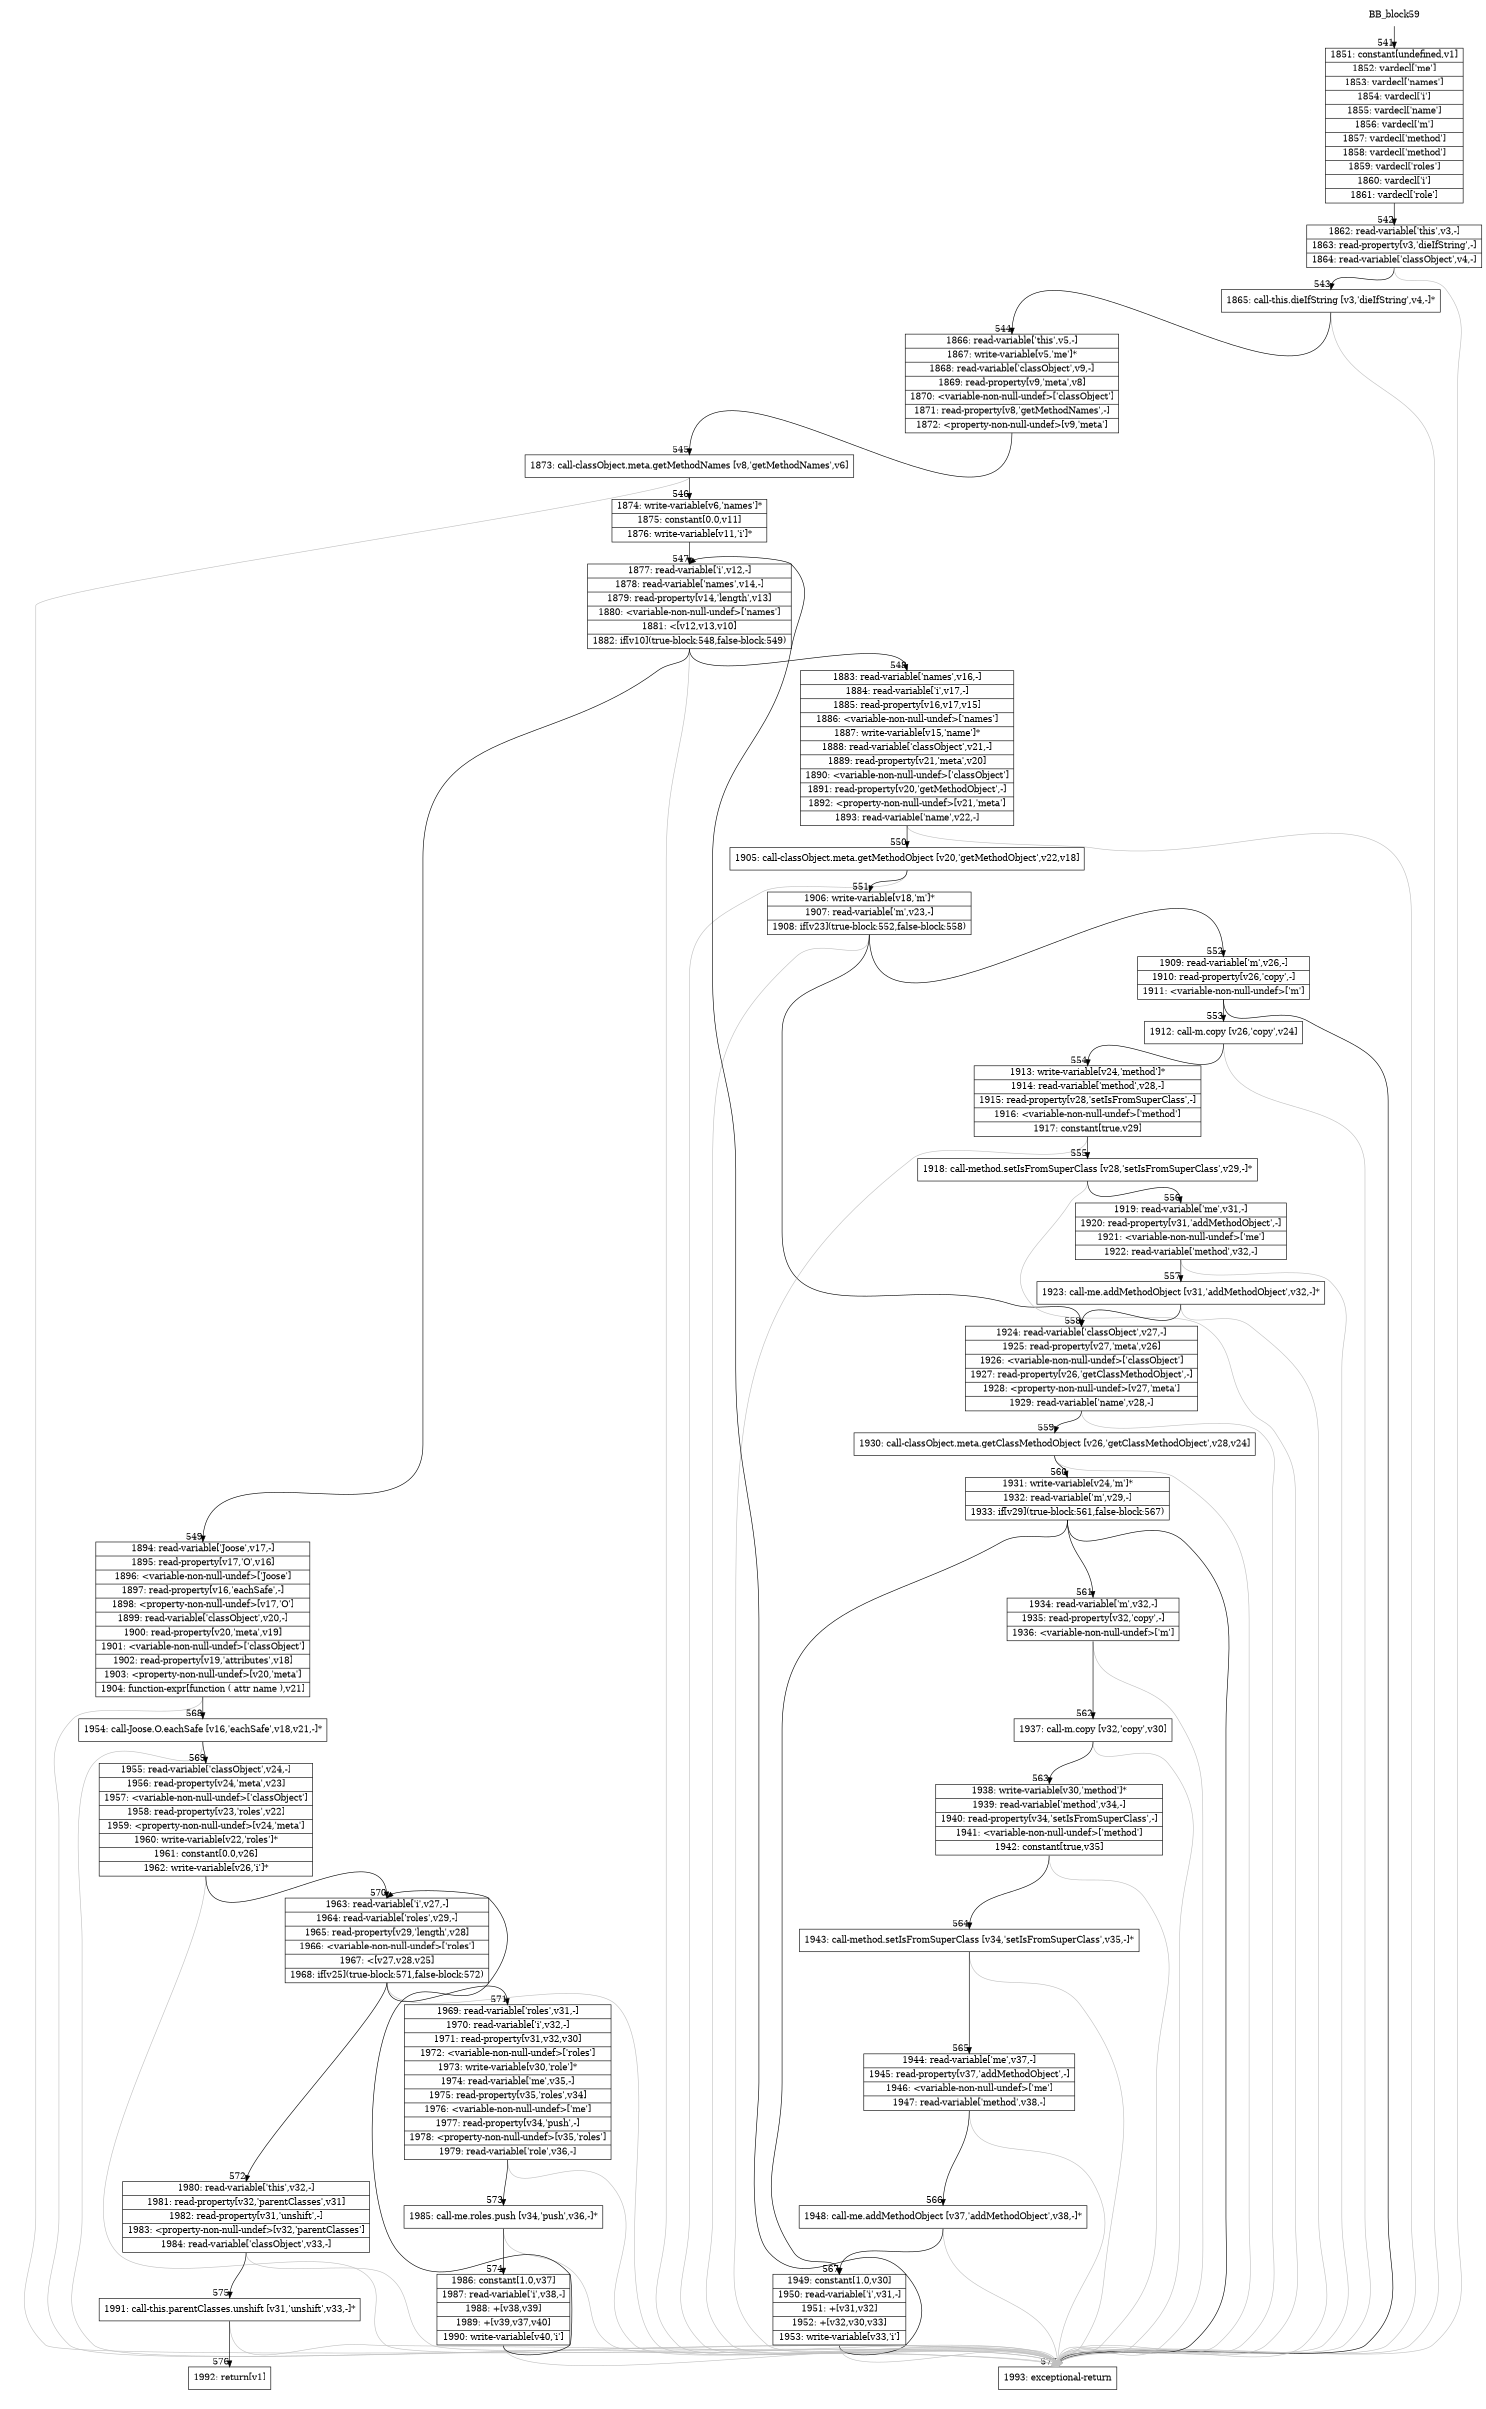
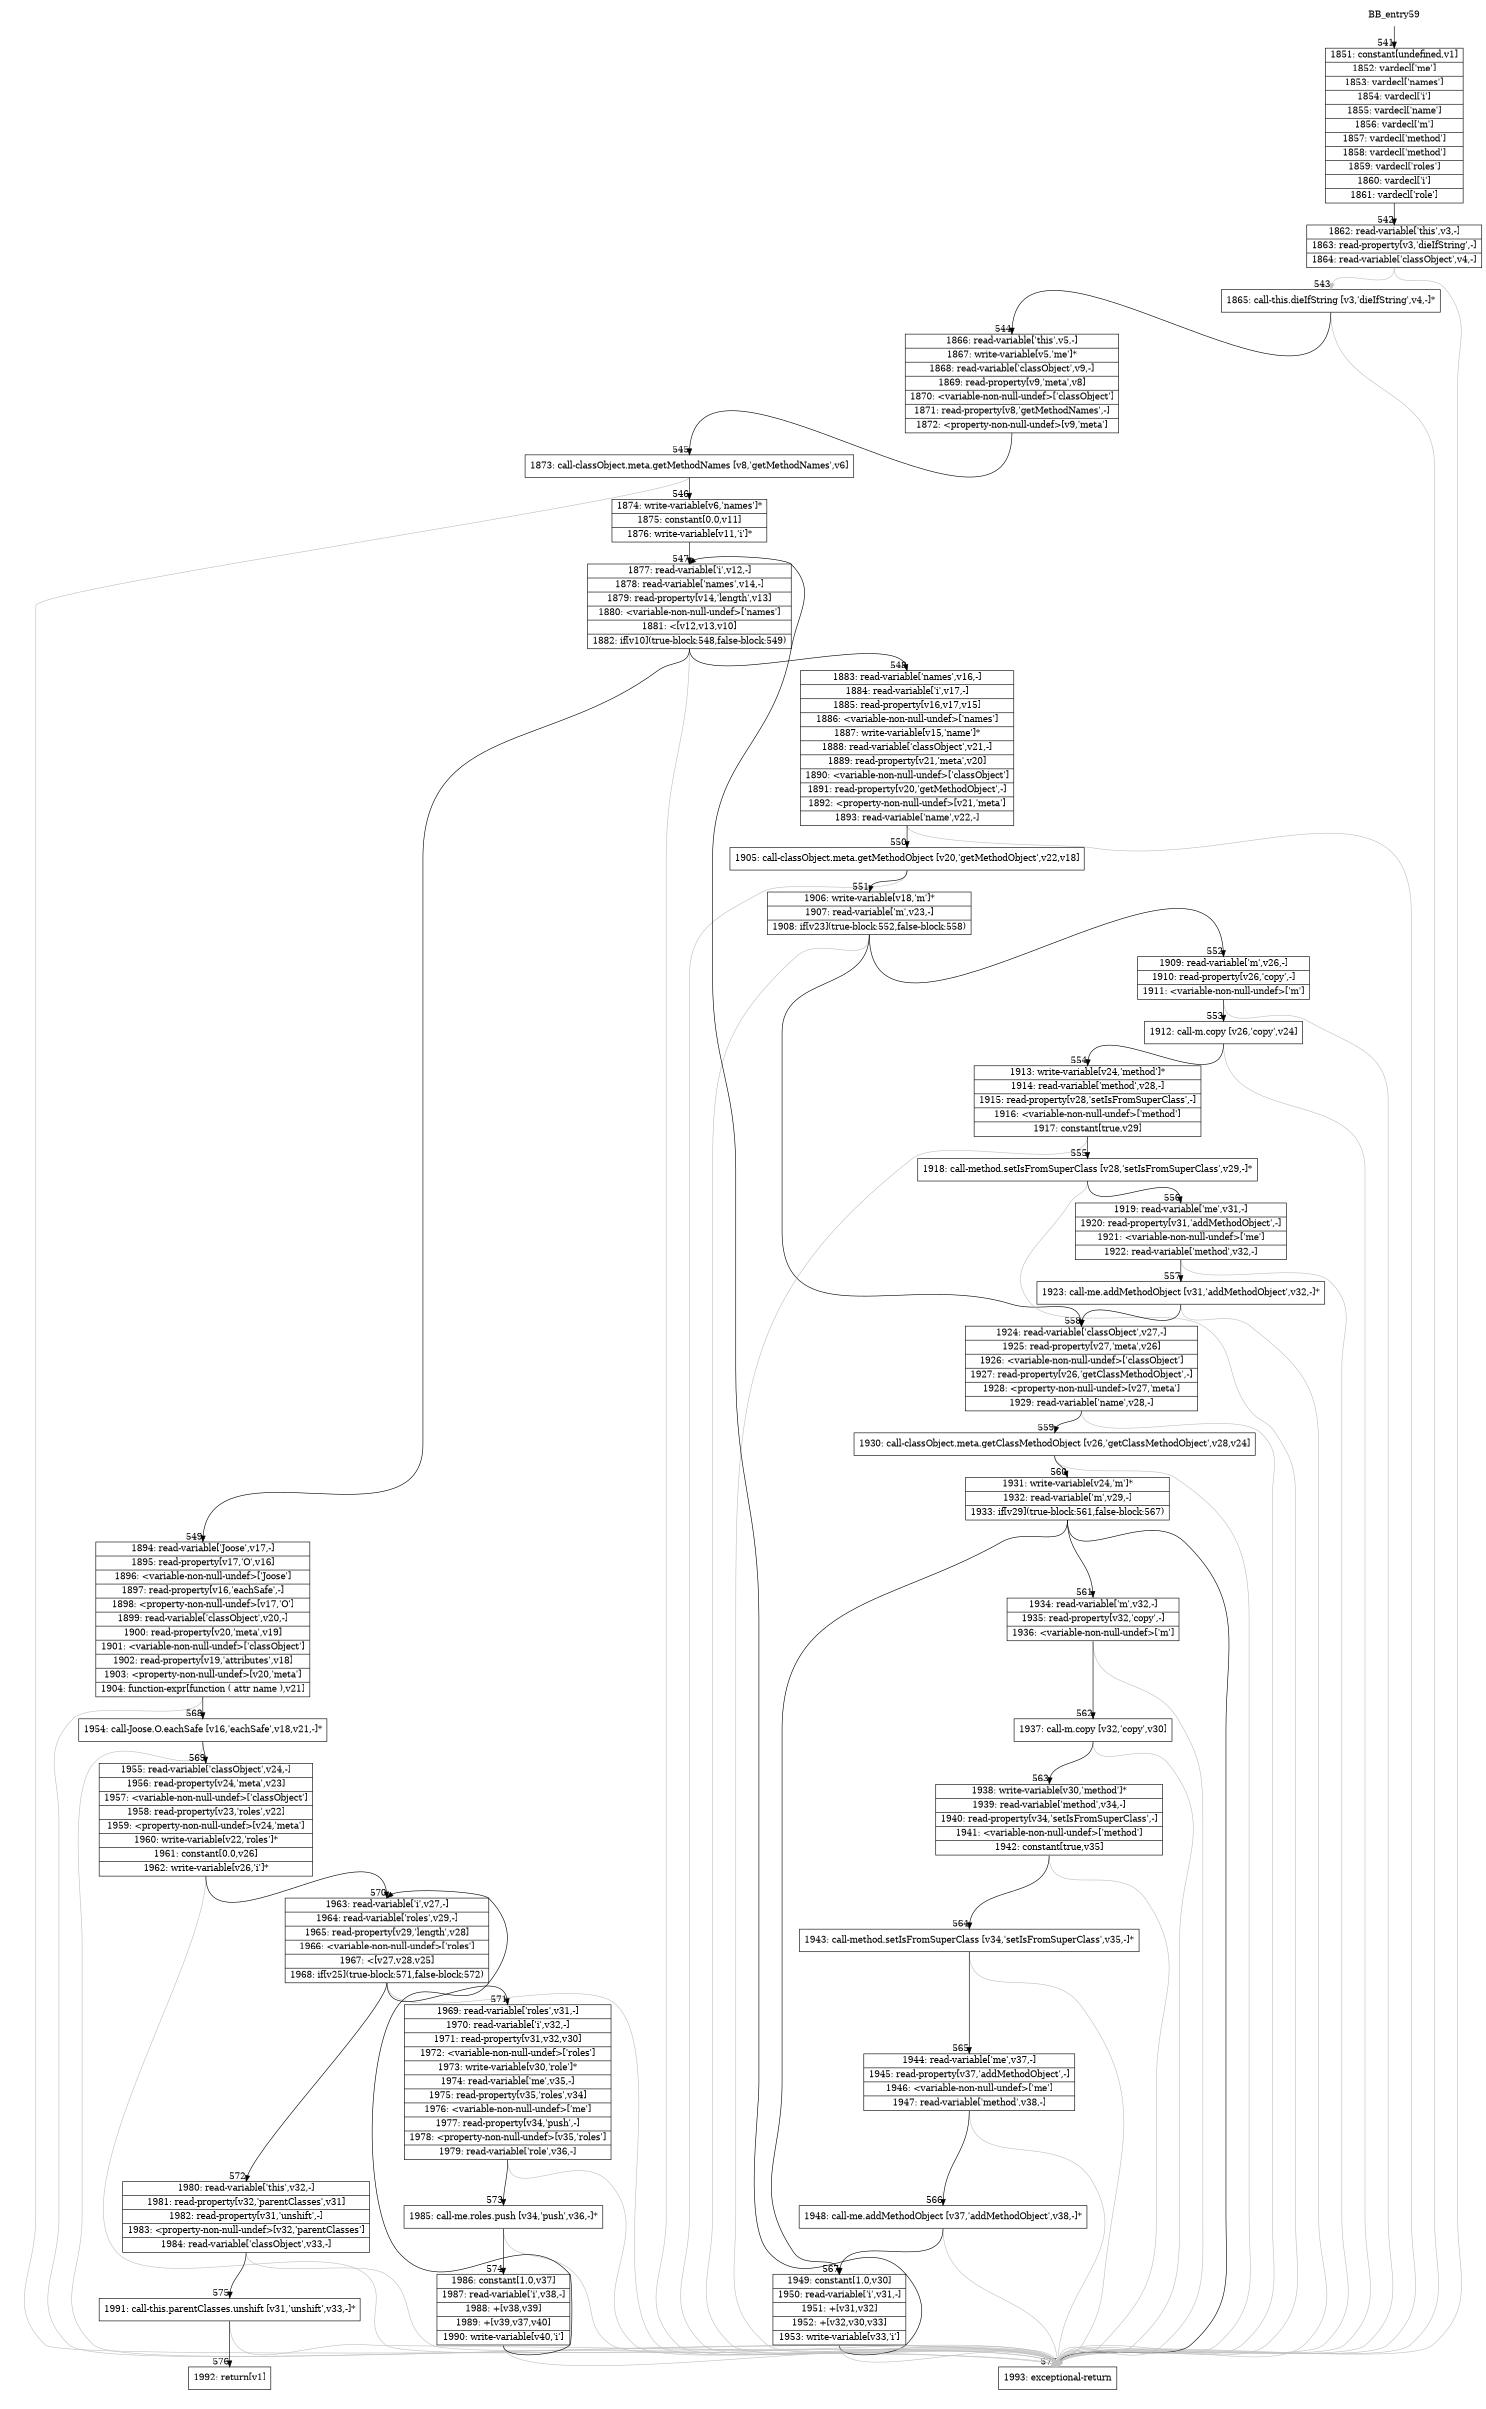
(1394, 15) -> (1394, 15)
(1366, 279) -> (1366, 279)
(1388, 1771) -> (1388, 1771)
